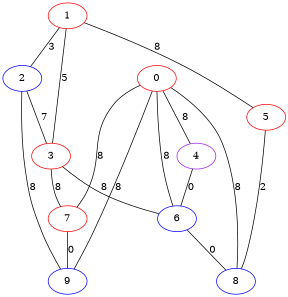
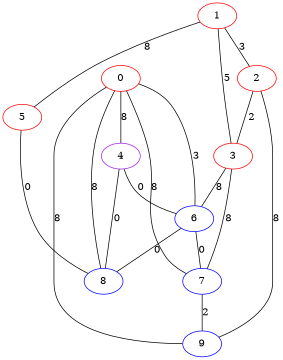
(22, 78) -> (257, 78)
(45, 117) -> (252, 117)
(167, 156) -> (196, 156)
(263, 187) -> (28, 187)
(68, 219) -> (202, 281)
none -> (112, 219)
(71, 250) -> (206, 313)
none -> (198, 250)
